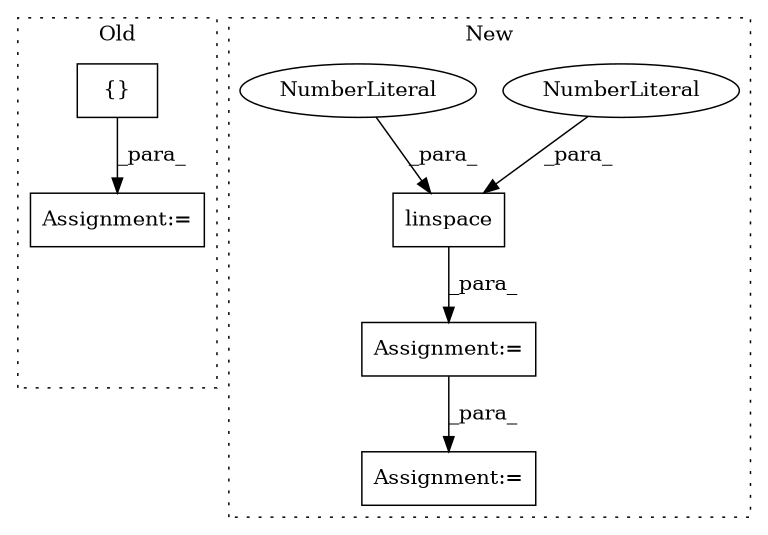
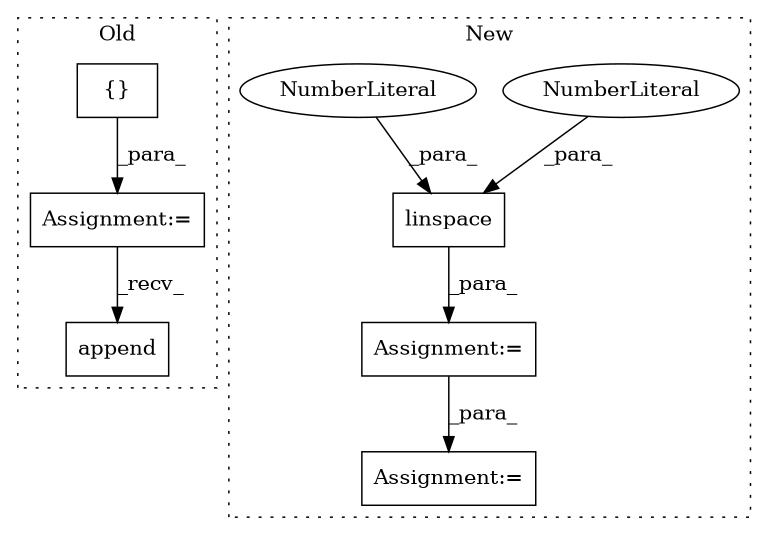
none -> (117, 349)
